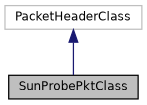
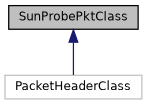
(73, 59) -> (73, 59)
